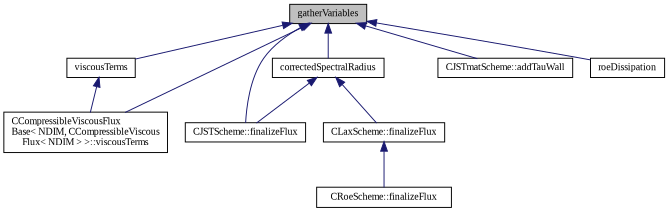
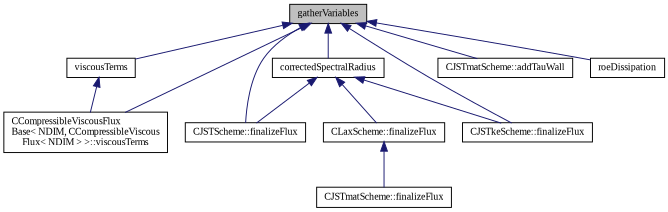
none -> (527, 132)
(384, 197) -> (384, 197)
